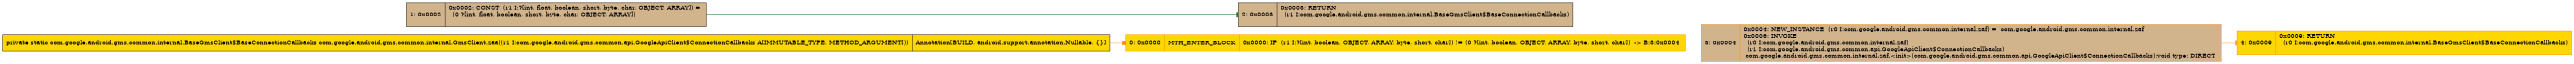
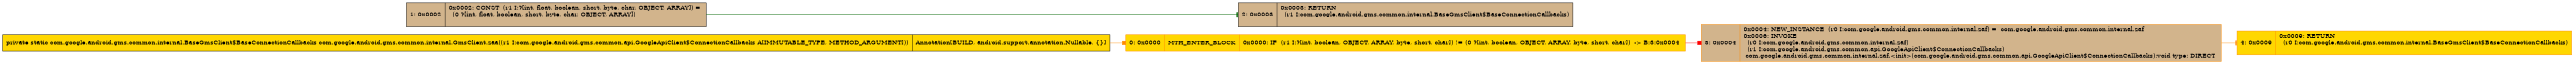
none -> (1691, 43)
